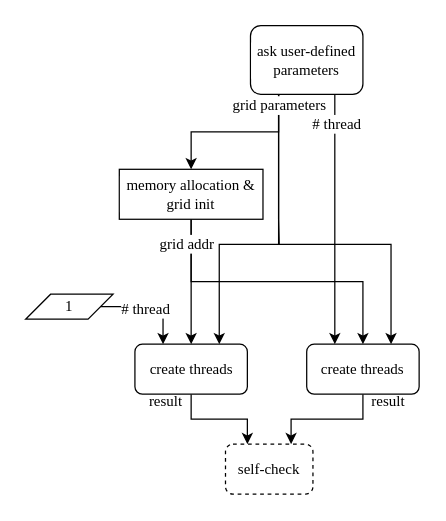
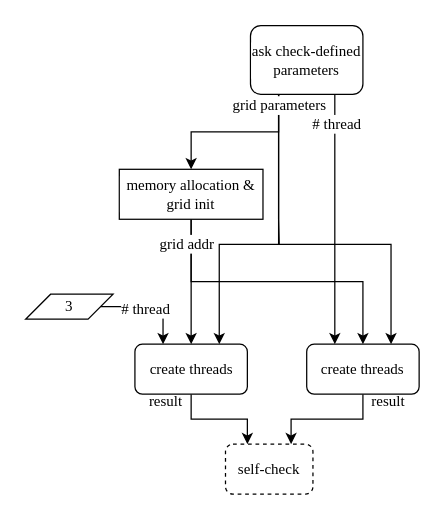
(307, 61) -> (307, 61)
(69, 307) -> (69, 307)
